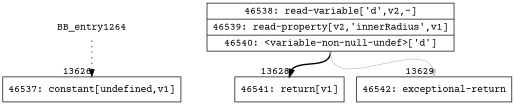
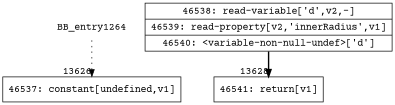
(434, 89) -> none
